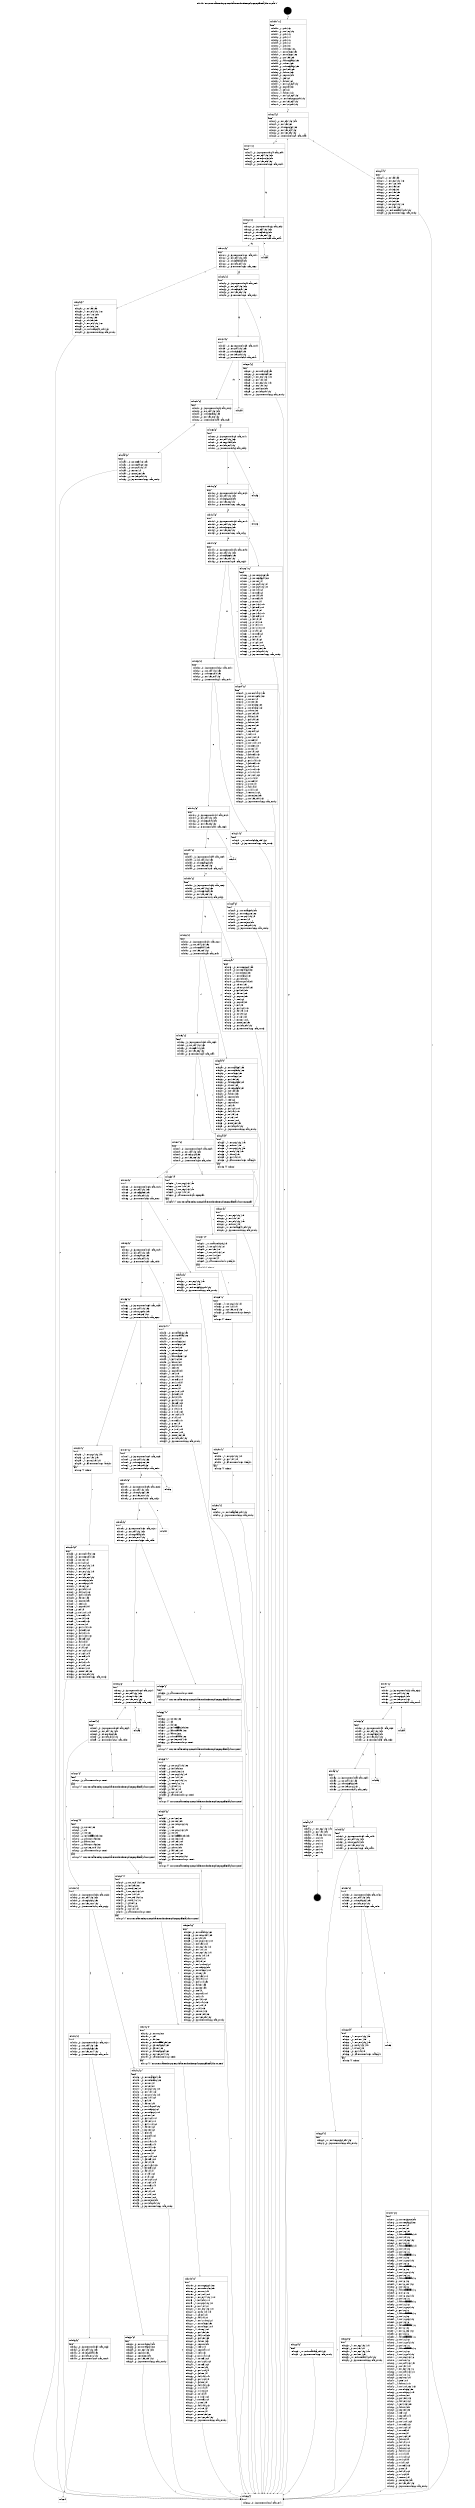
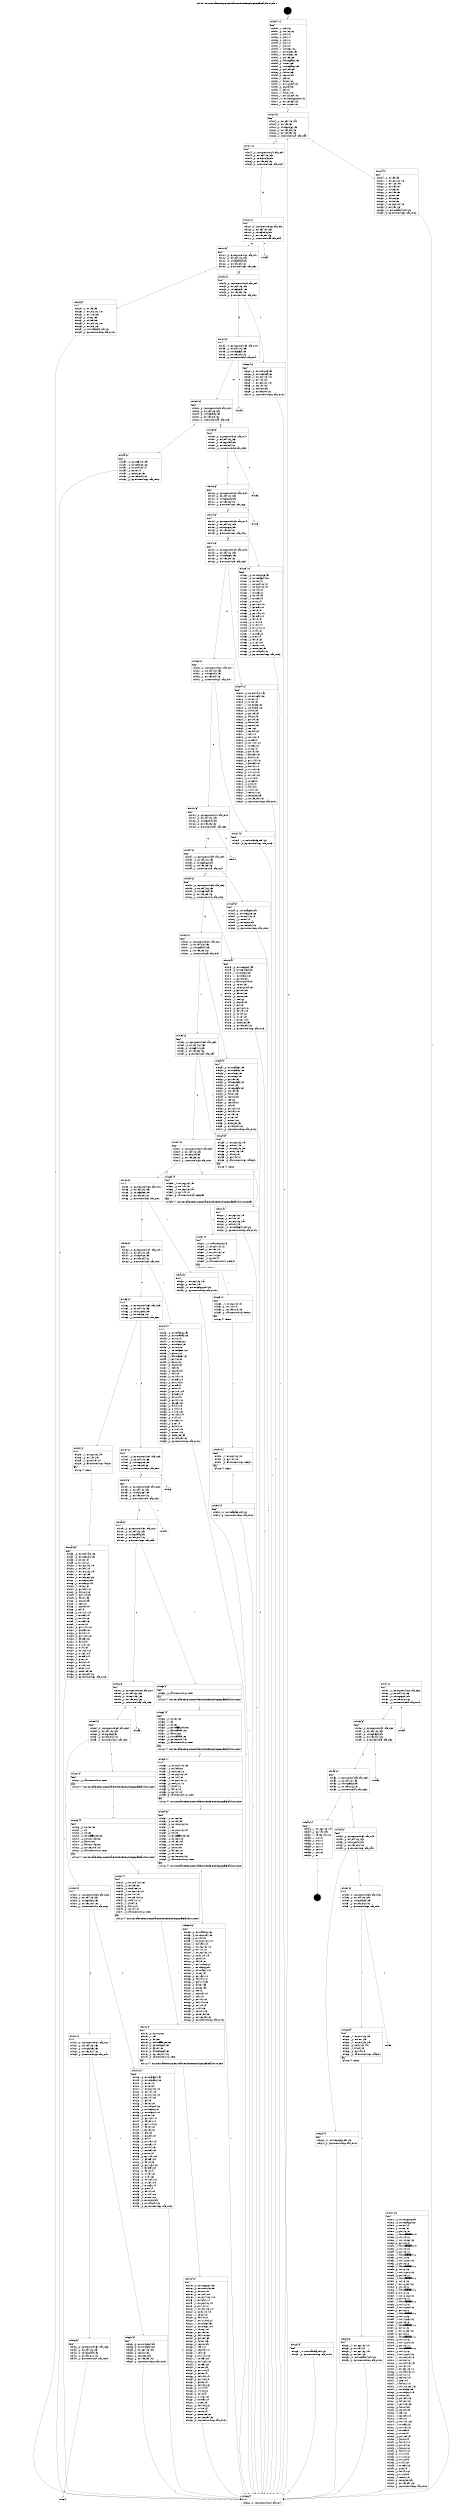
(265, 192) -> (261, 193)
